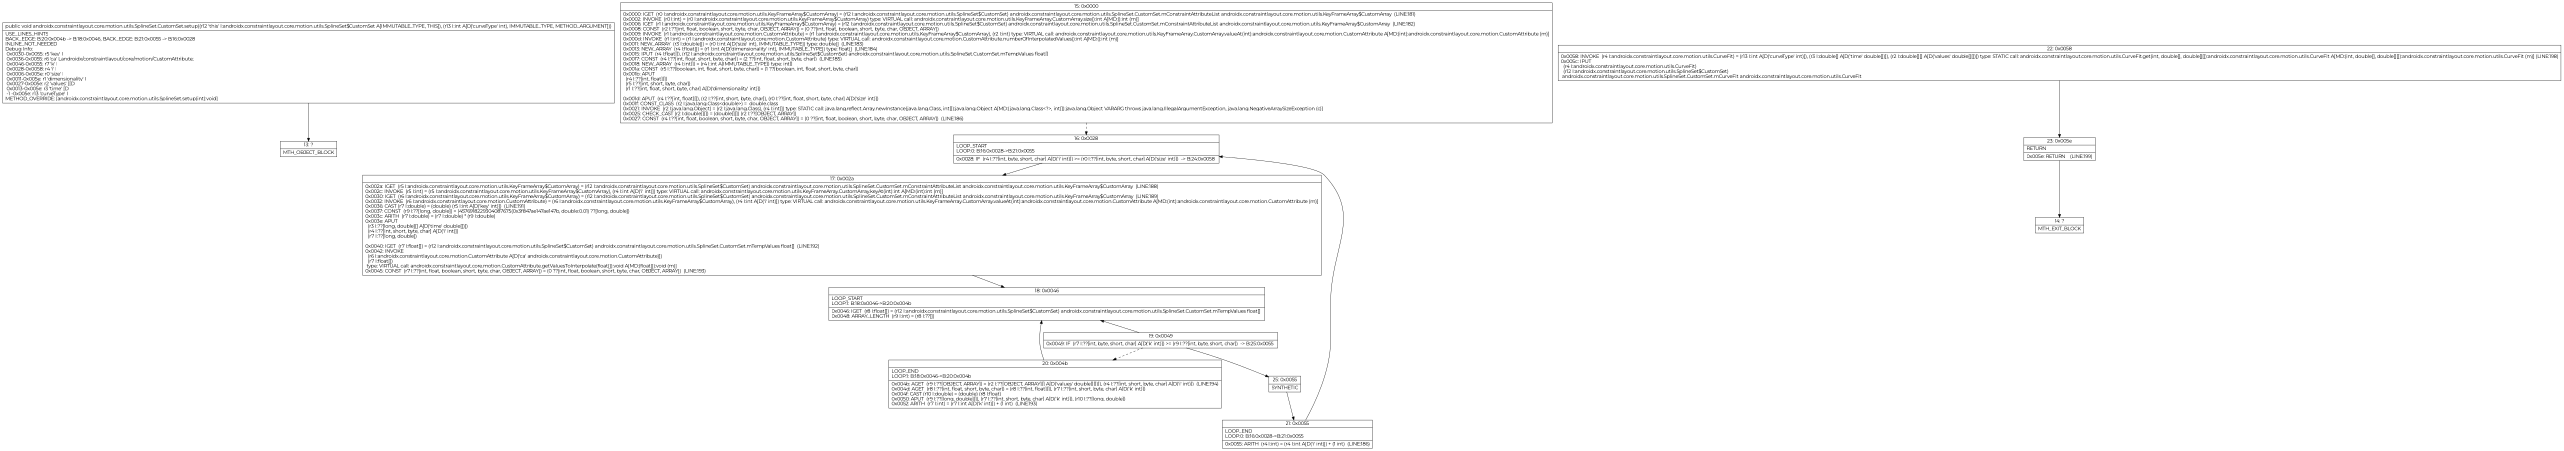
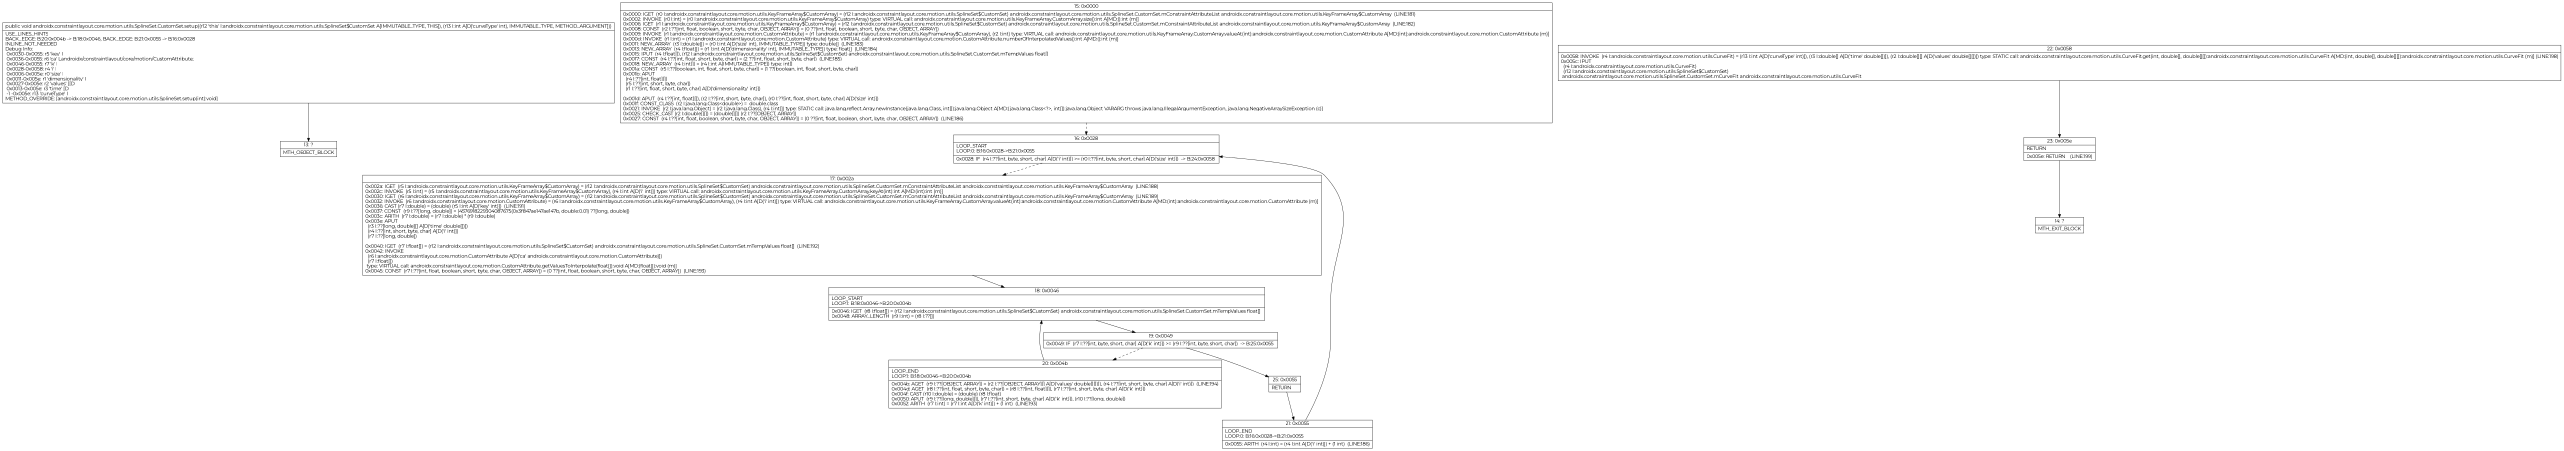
(1024, 169) -> (1024, 169)
(1121, 327) -> (1114, 326)
(1285, 388) -> (1281, 388)
